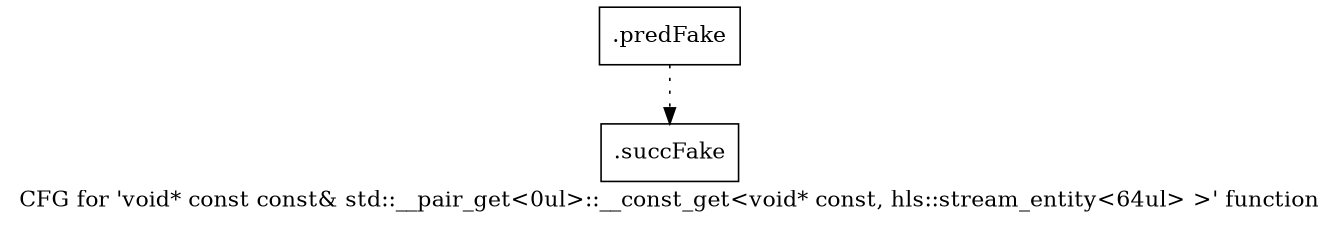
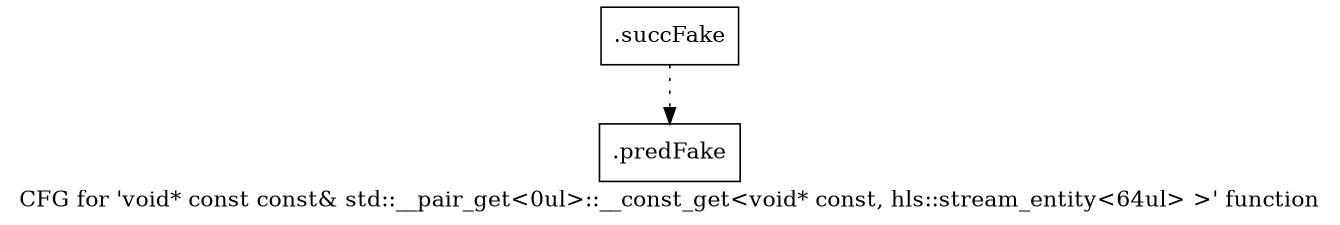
(670, 86) -> (670, 86)
